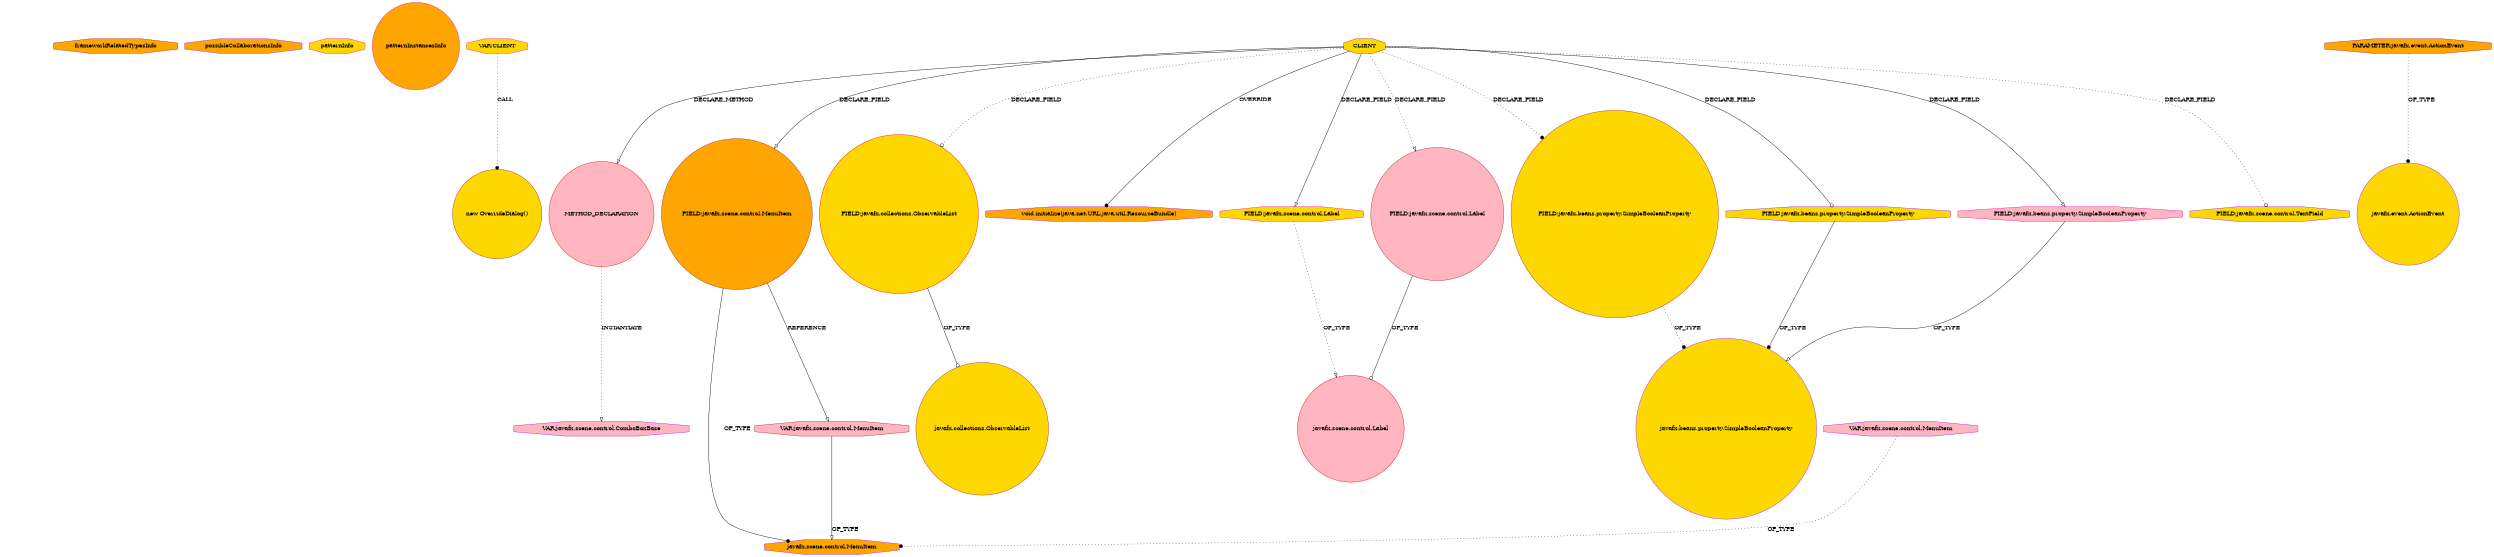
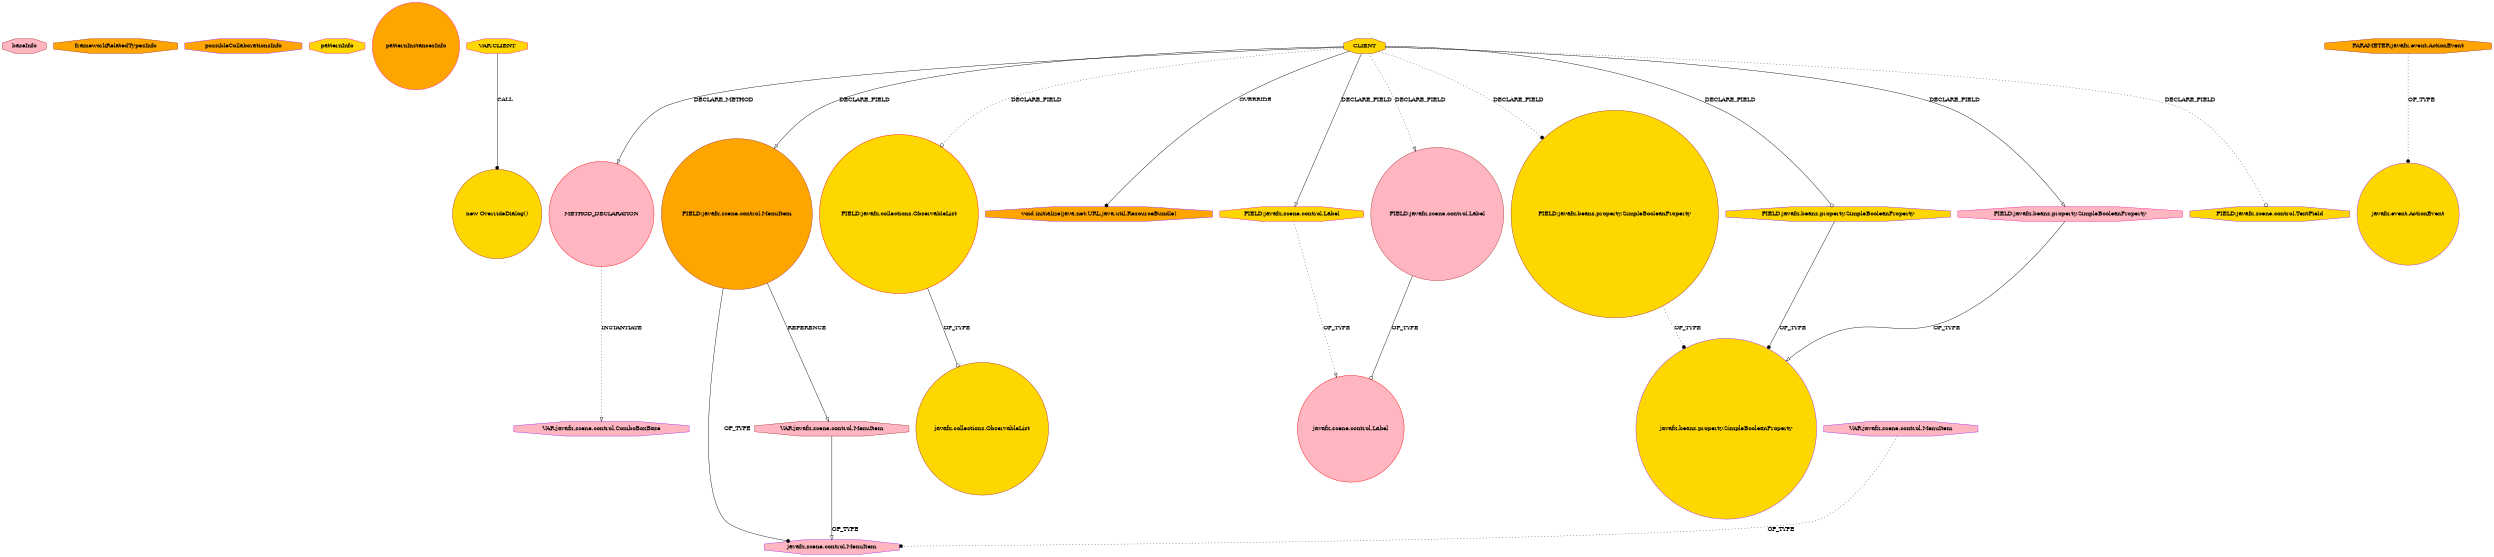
none -> (24, 46)
(497, 110) -> (497, 110)
(832, 547) -> (832, 547)
